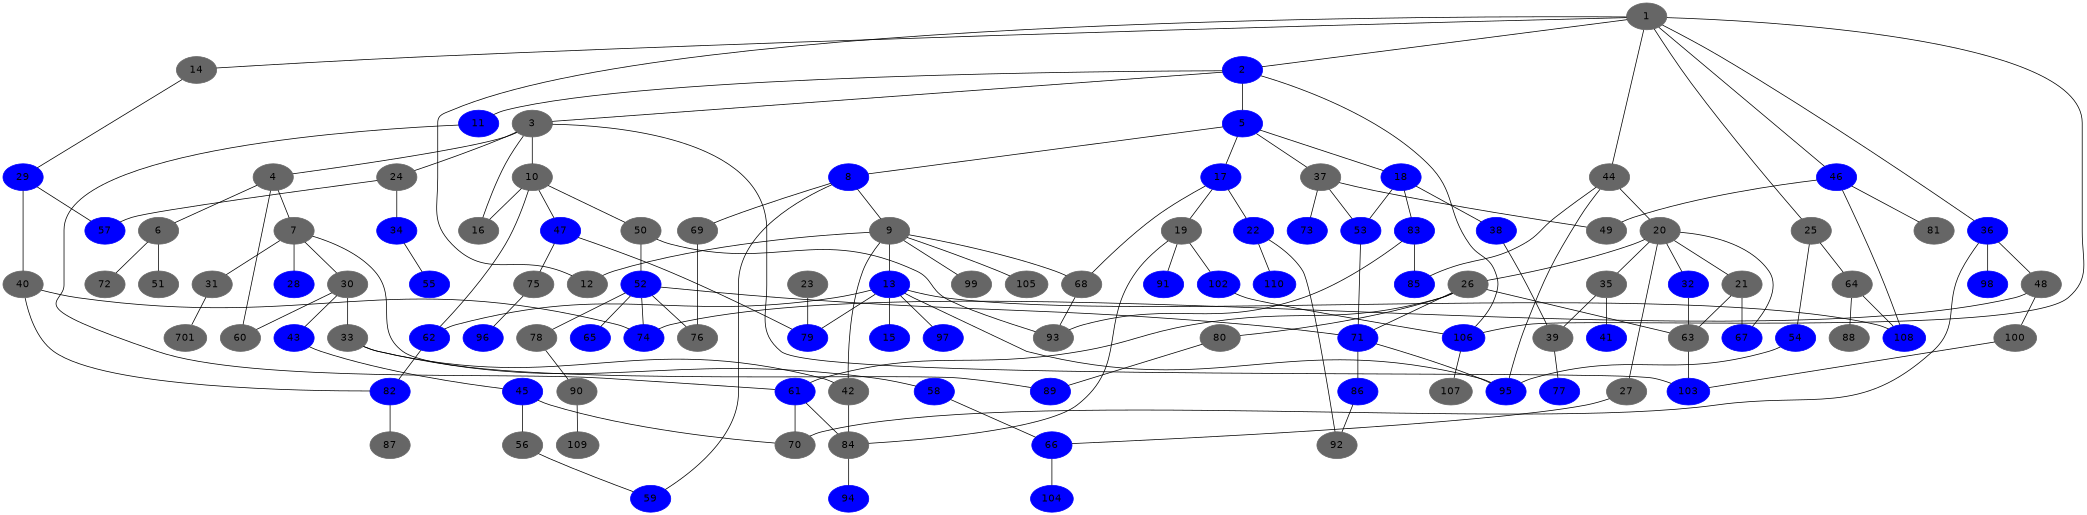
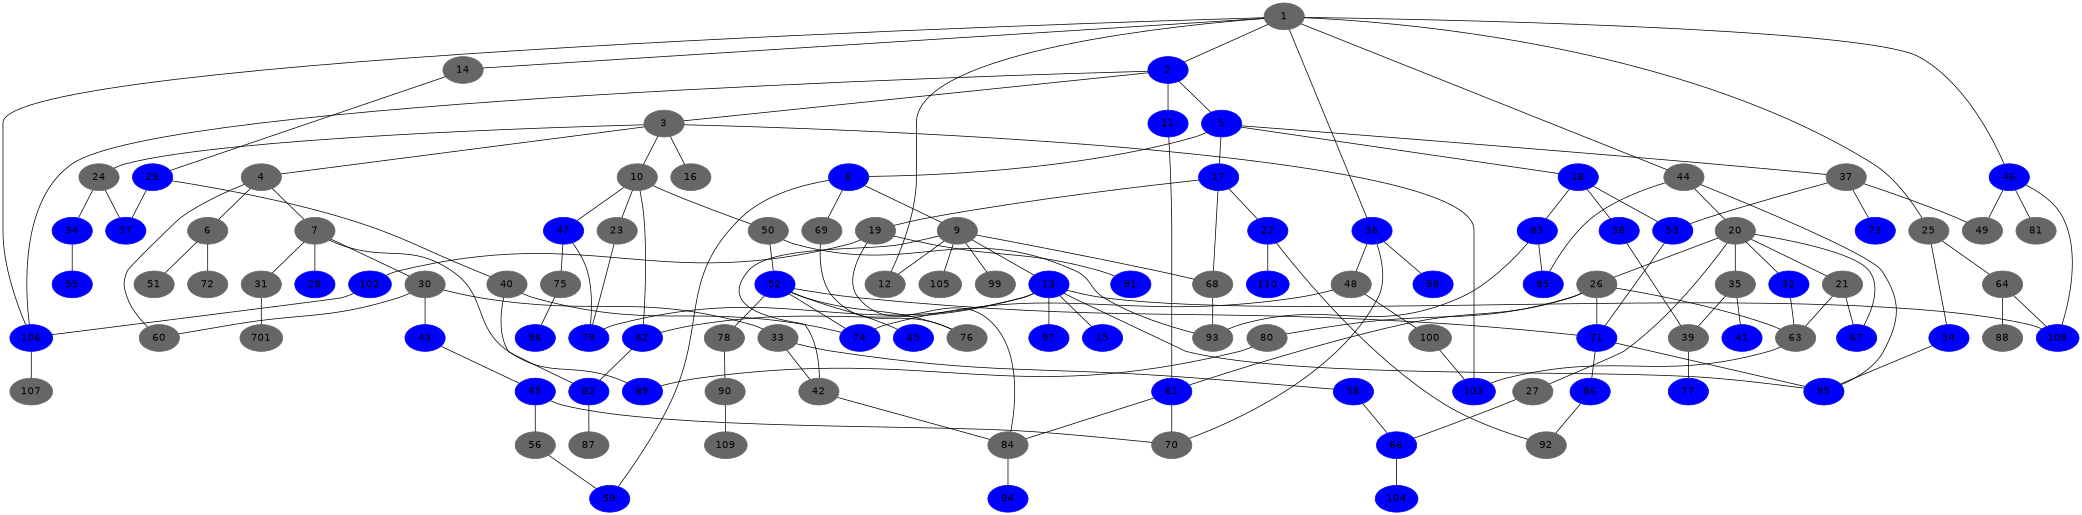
(506, 204) -> (627, 204)
